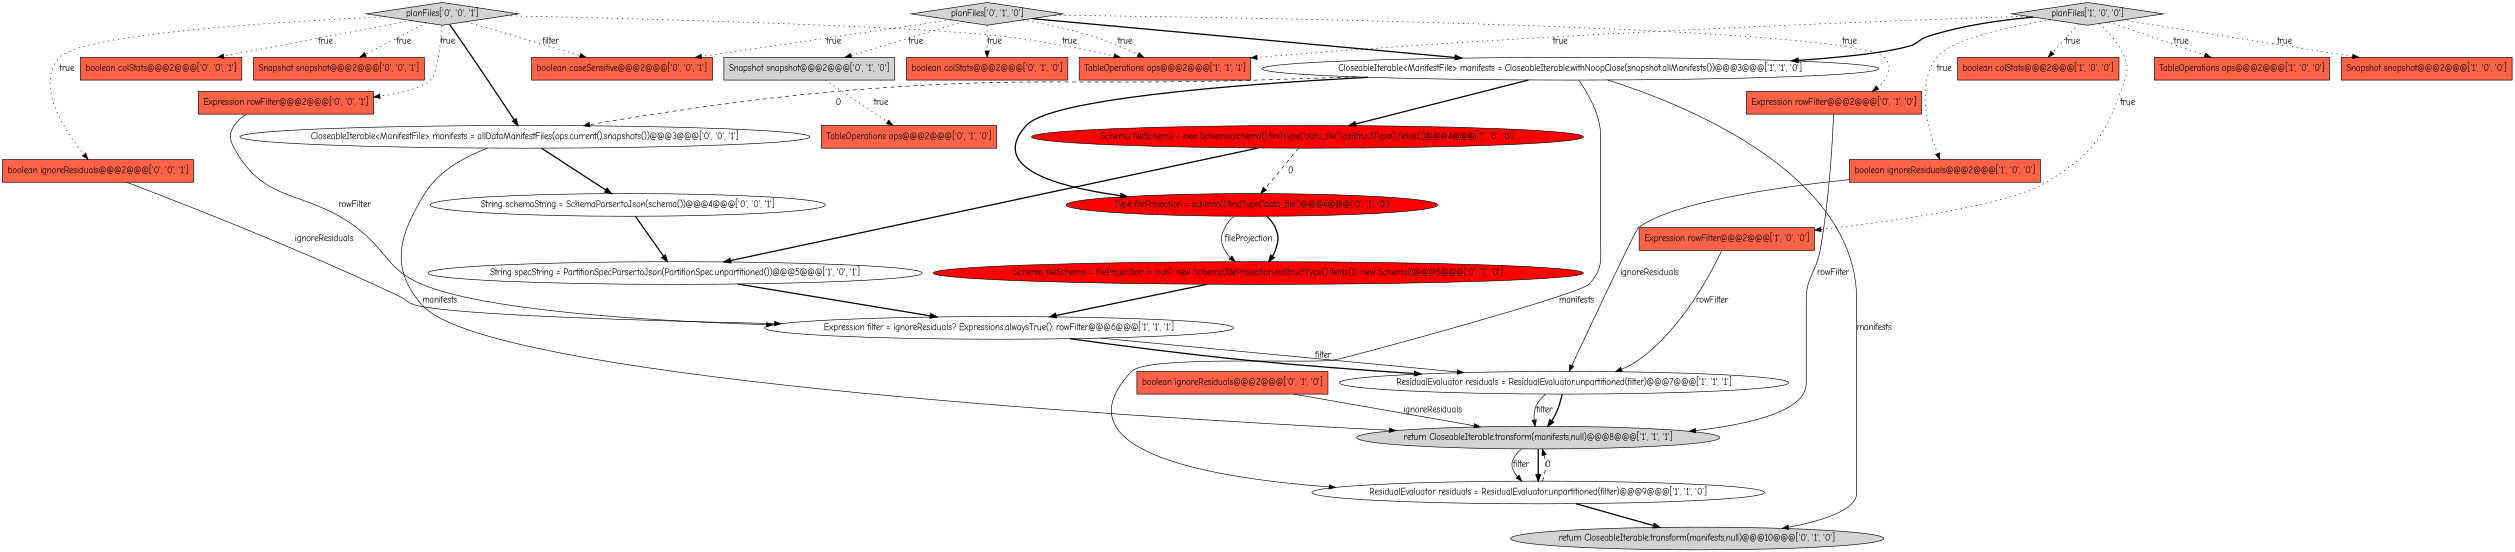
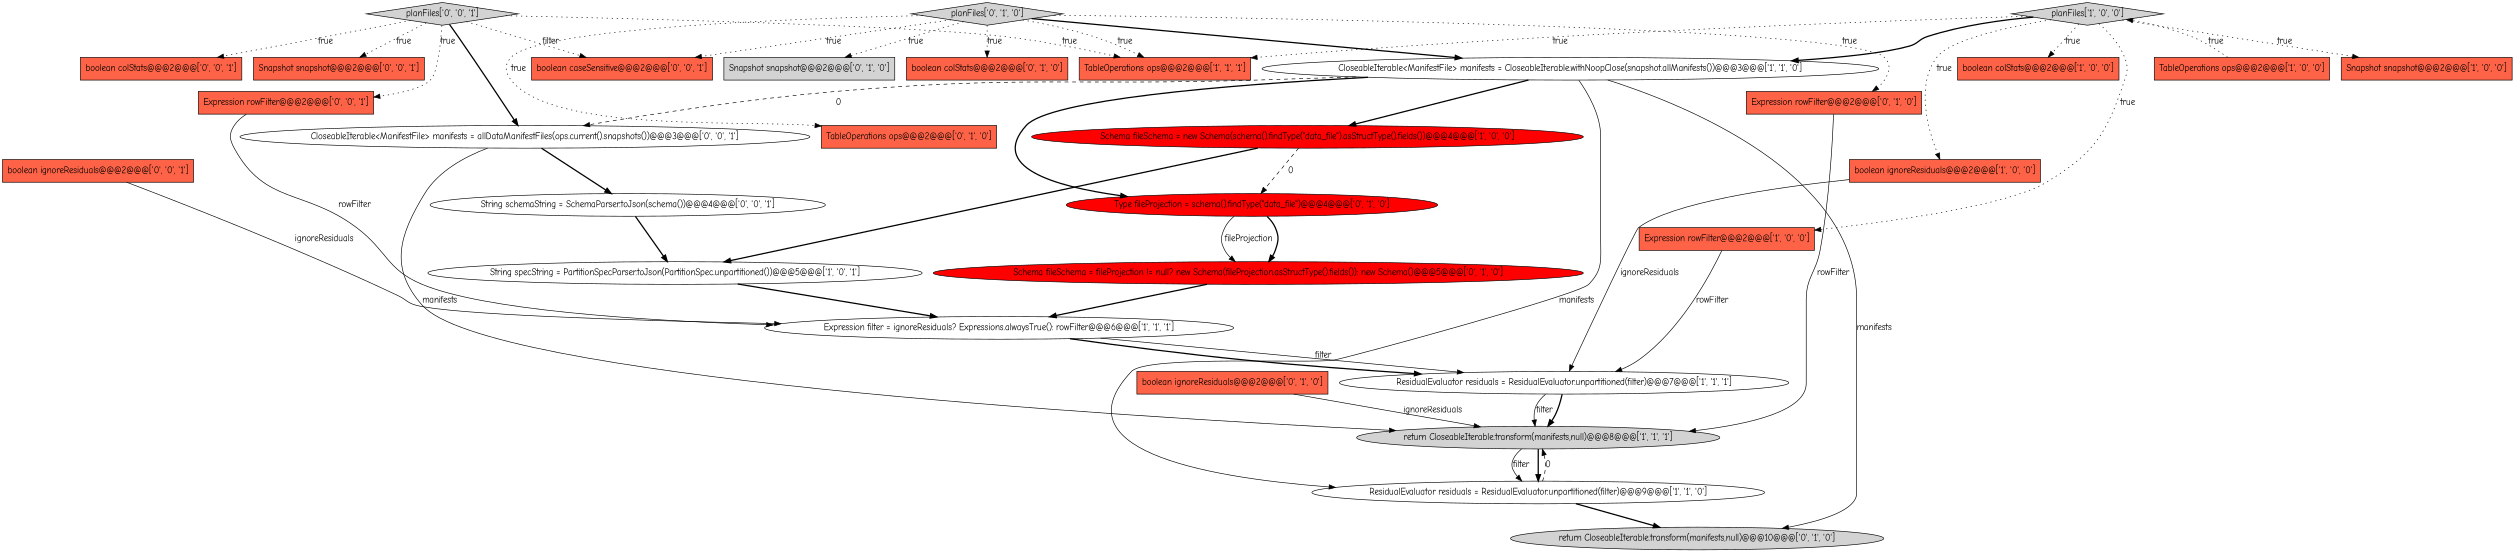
(167, 33) -> none
(2157, 39) -> (2185, 34)
(856, 101) -> (566, 40)
